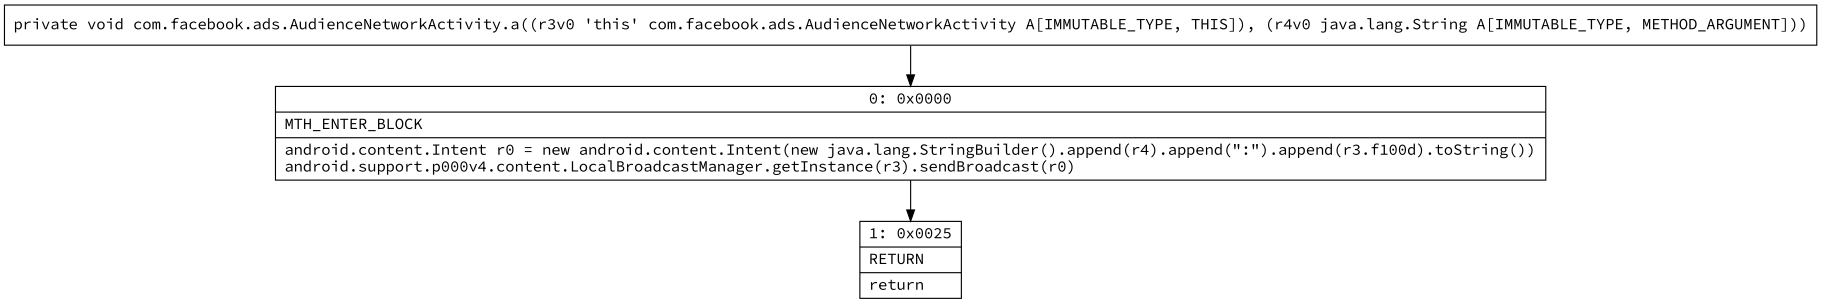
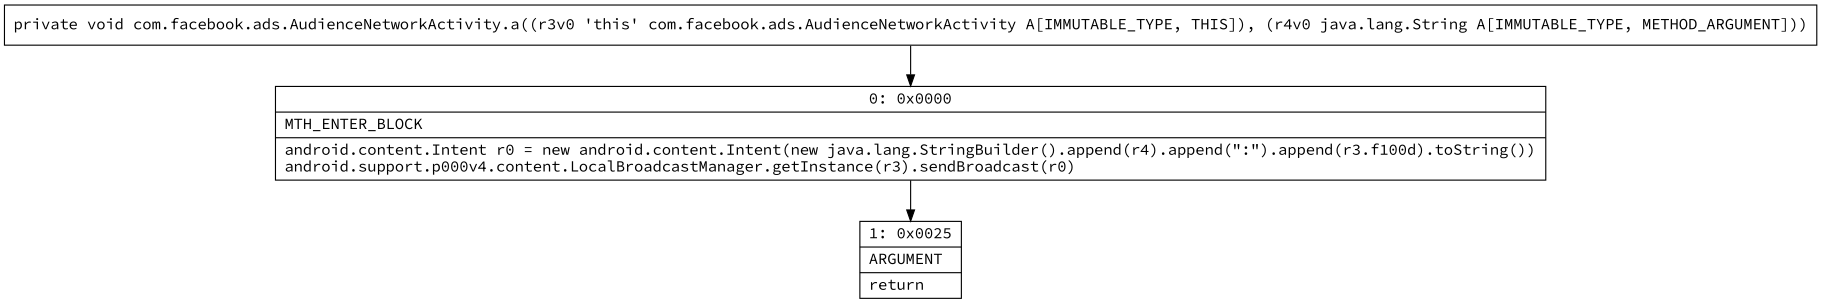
(897, 259) -> (906, 259)
